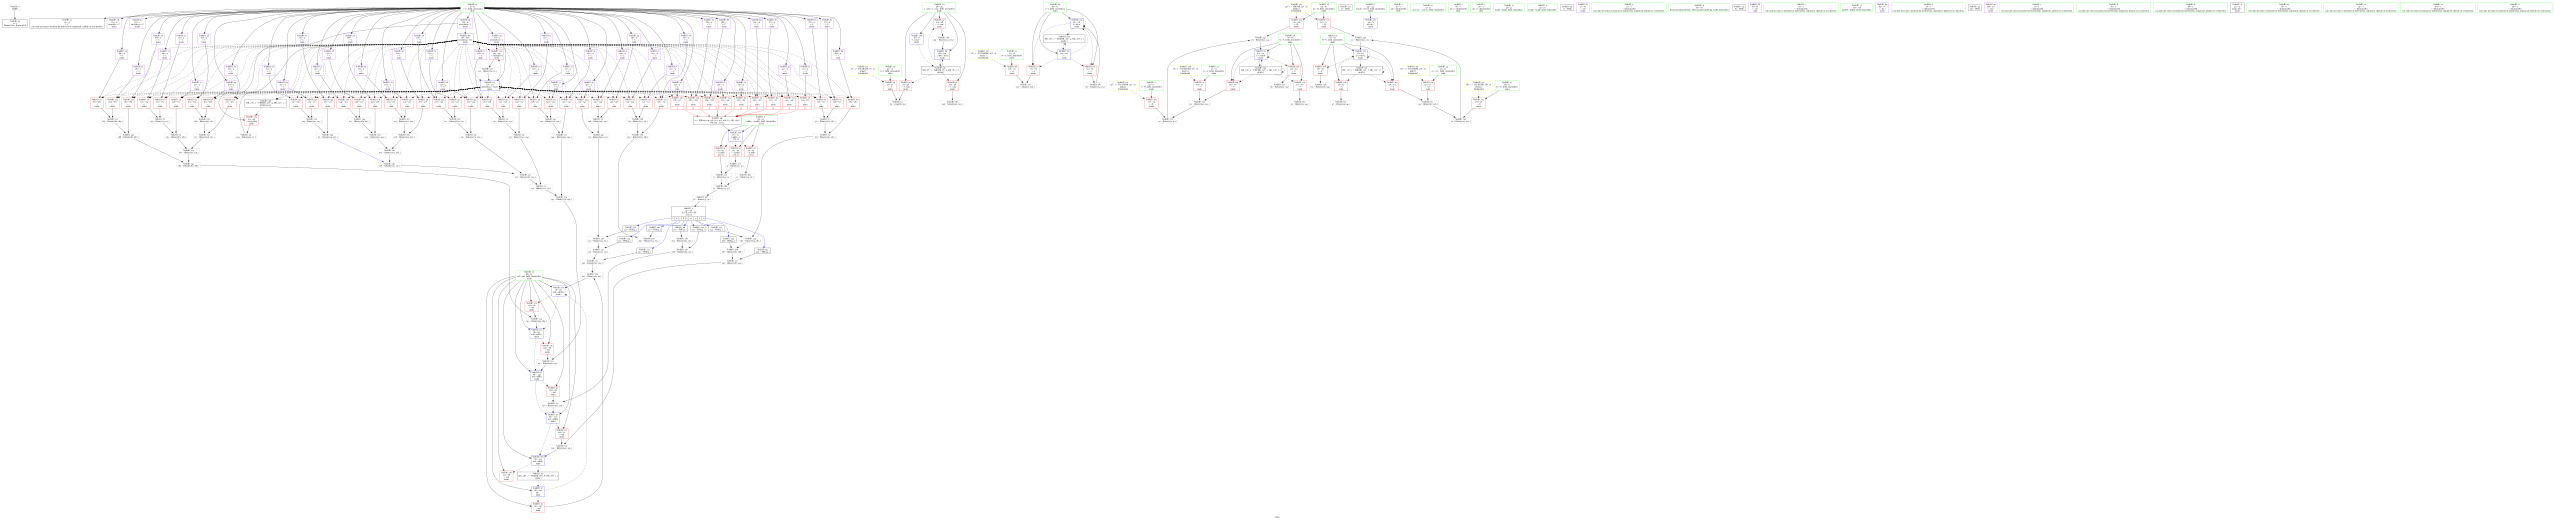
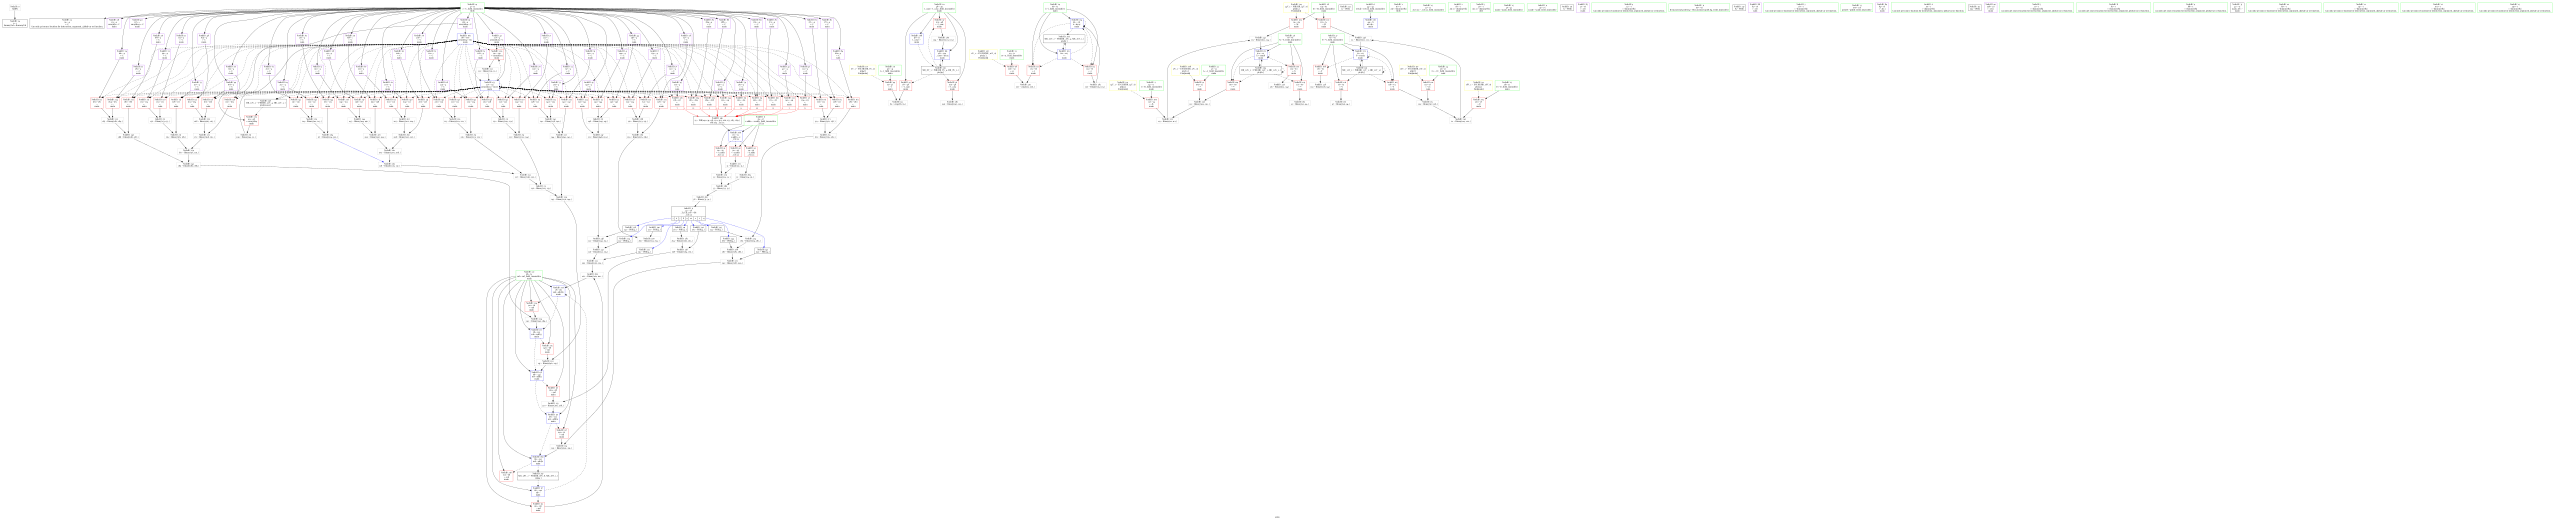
(1340, 65) -> (1362, 64)
(431, 83) -> none
